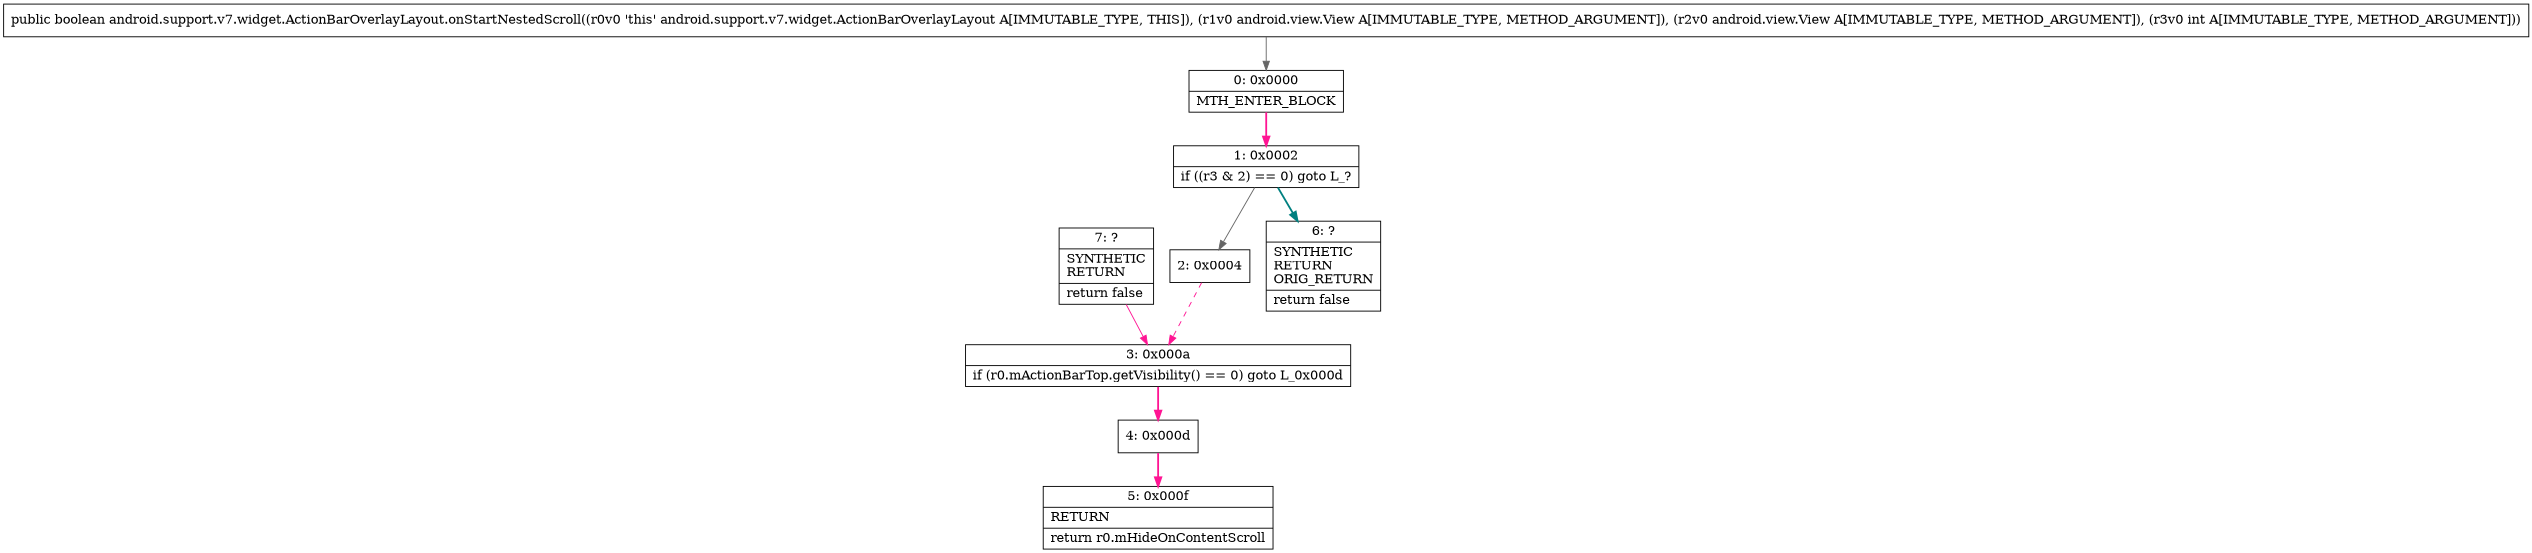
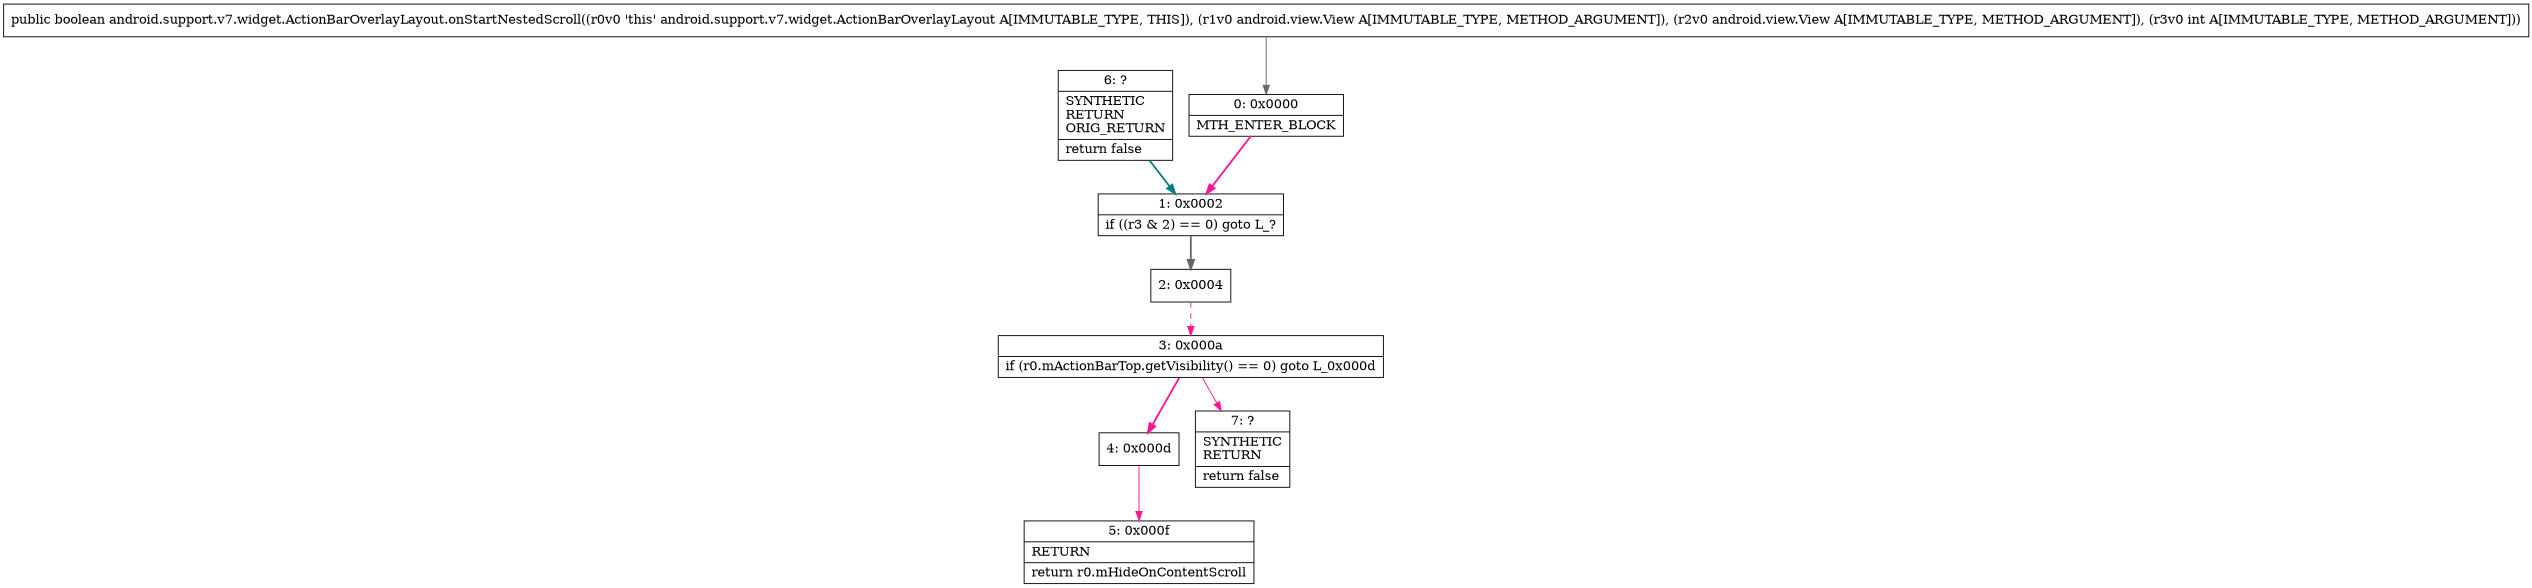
(1285, 200) -> (1160, 173)
(1239, 215) -> (1191, 248)
(1135, 320) -> (1210, 390)
(1158, 465) -> (1139, 489)
